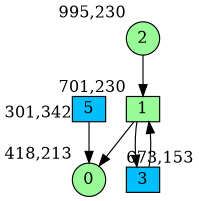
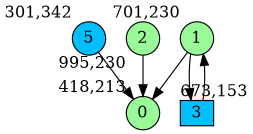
(143, 70) -> (143, 70)
(89, 109) -> (89, 38)
(143, 109) -> (197, 38)
